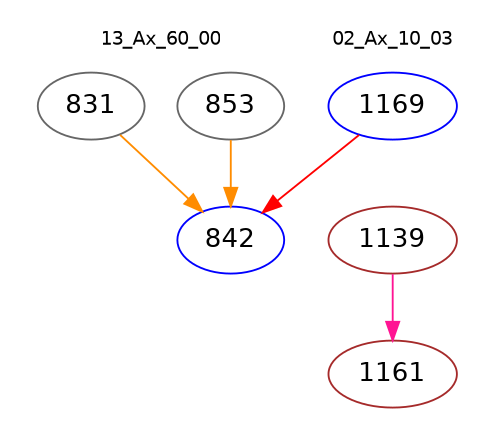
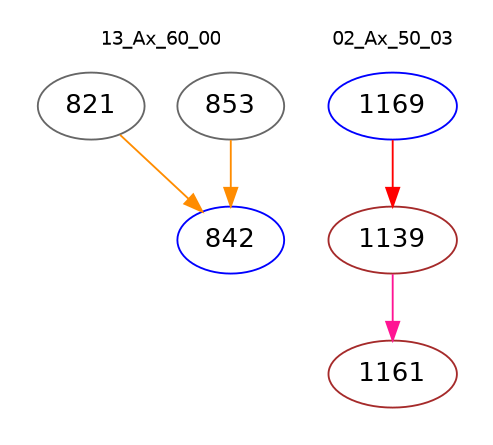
(393, 40) -> (393, 40)
(91, 106) -> (91, 106)
(326, 161) -> (393, 164)
